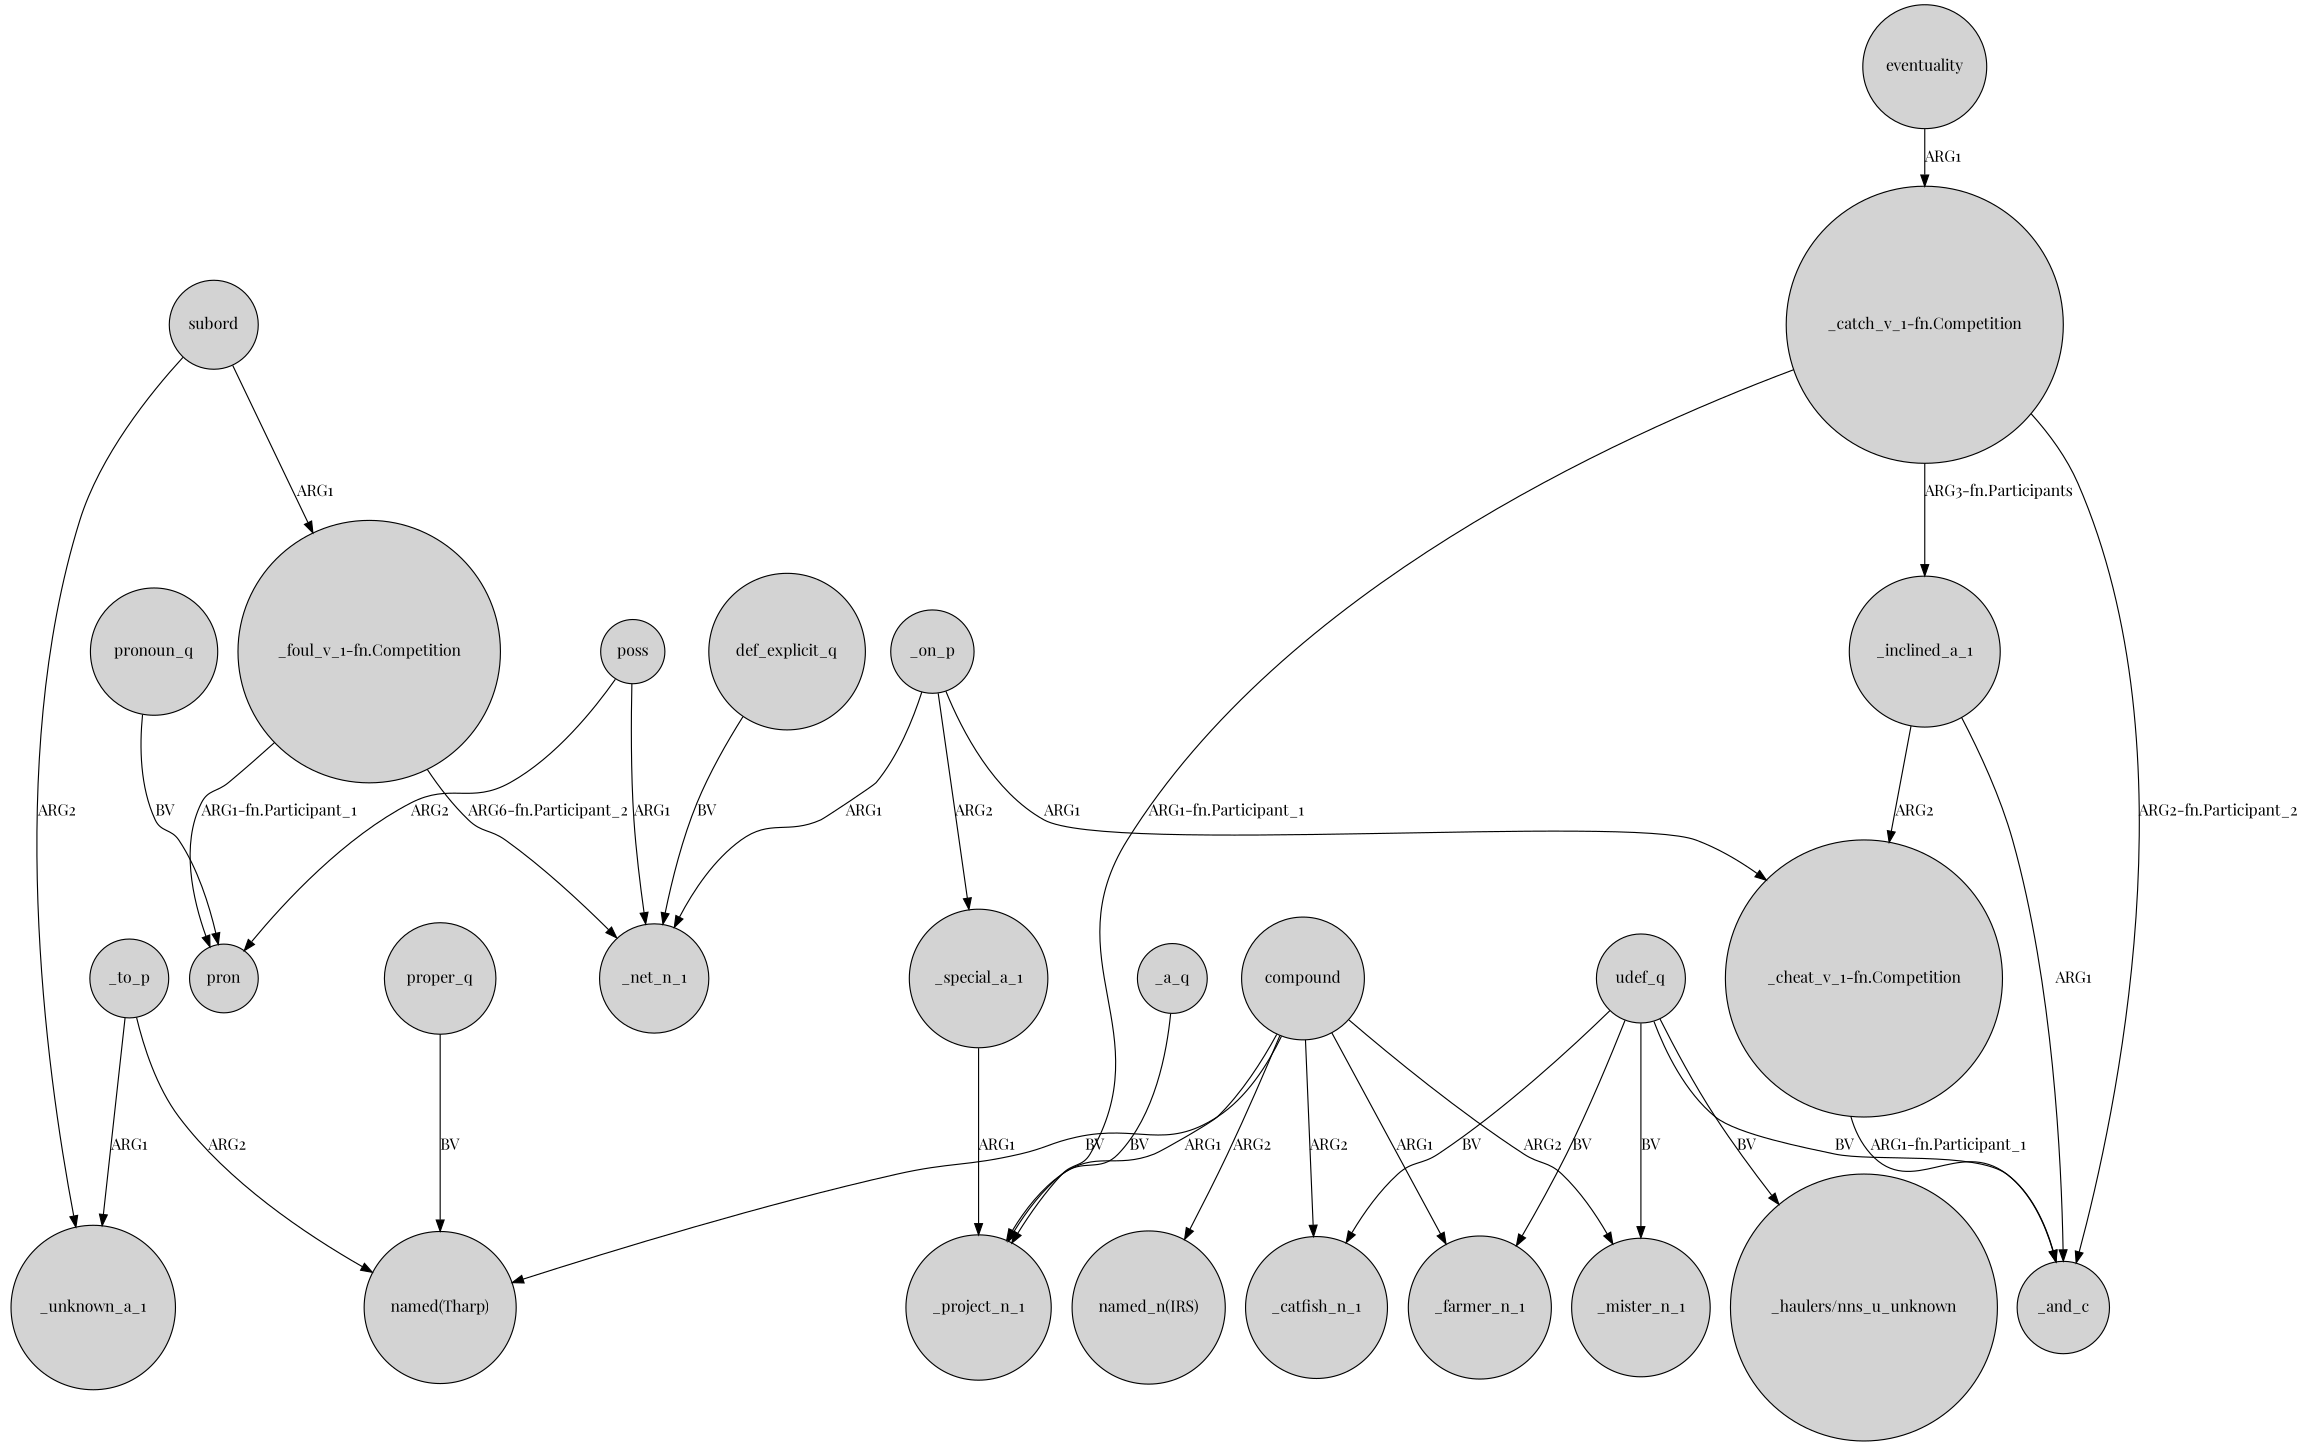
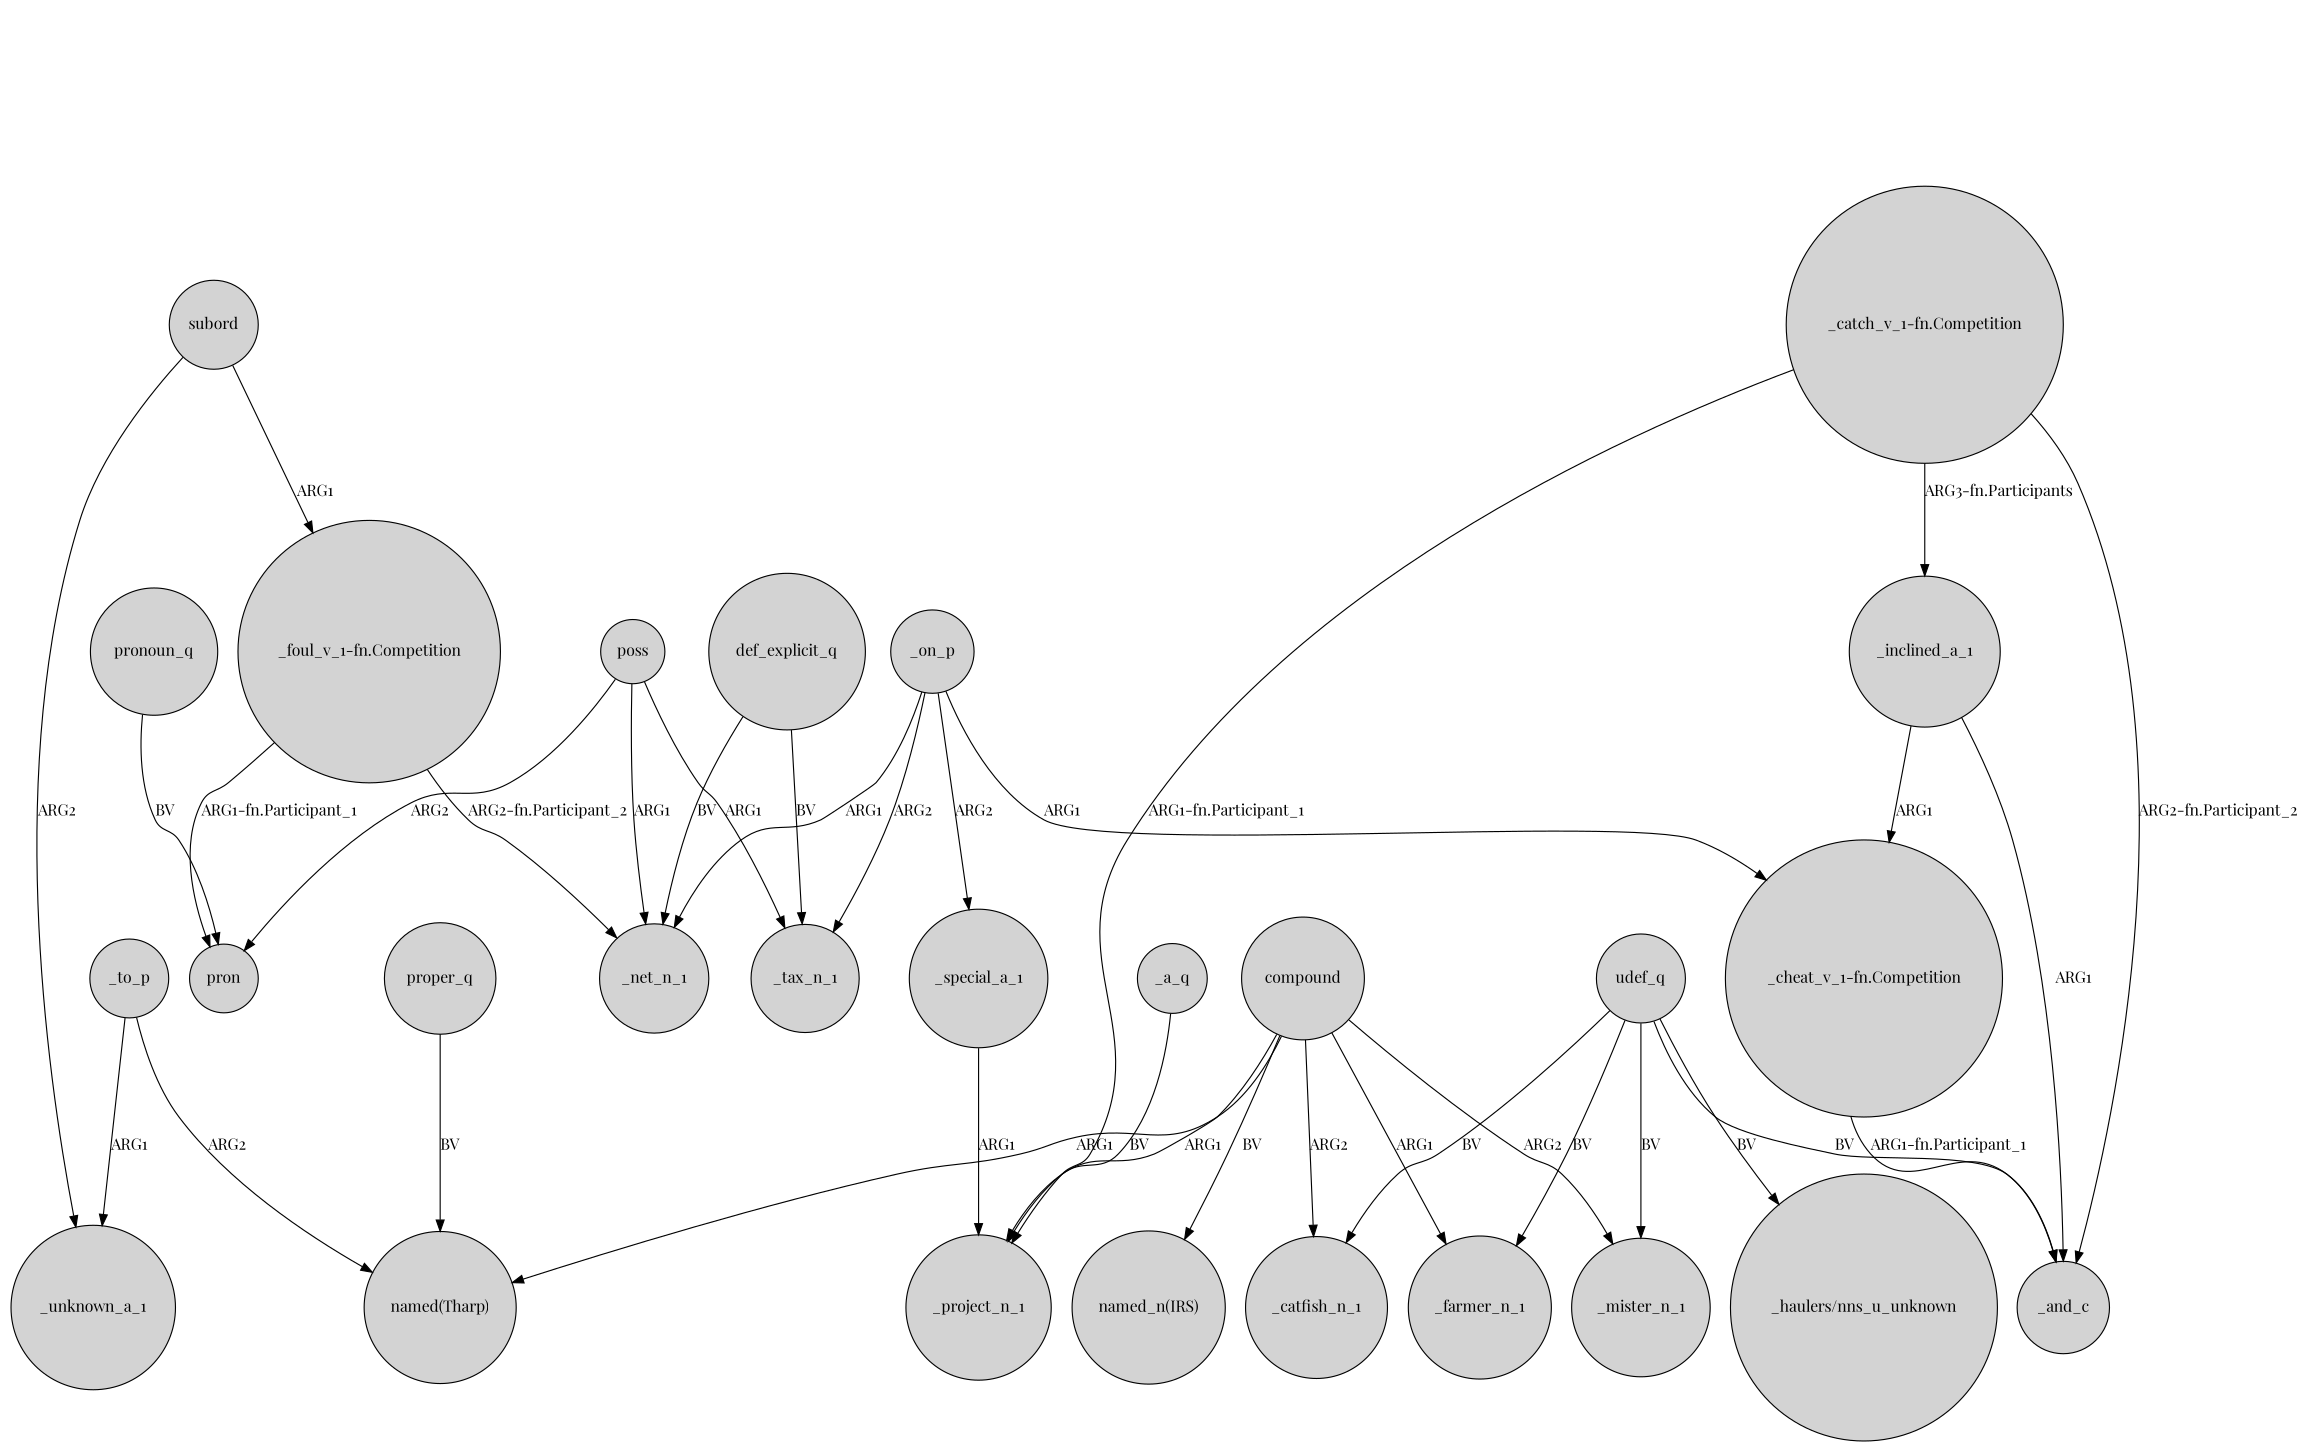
(1925, 67) -> none
(548, 811) -> (548, 811)
(1915, 811) -> (1915, 811)
none -> (805, 978)
(1095, 1146) -> (1095, 1146)
(1252, 1146) -> (1252, 1146)
